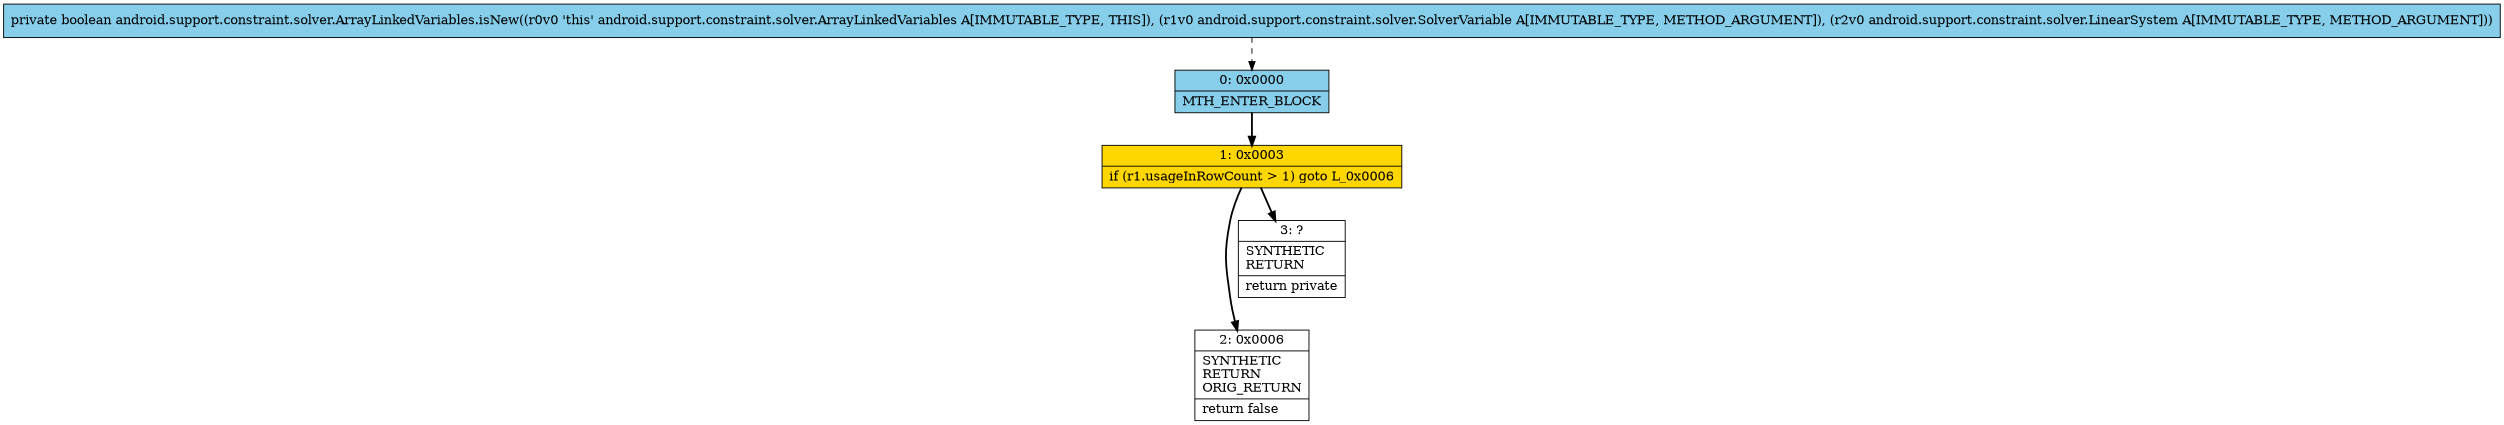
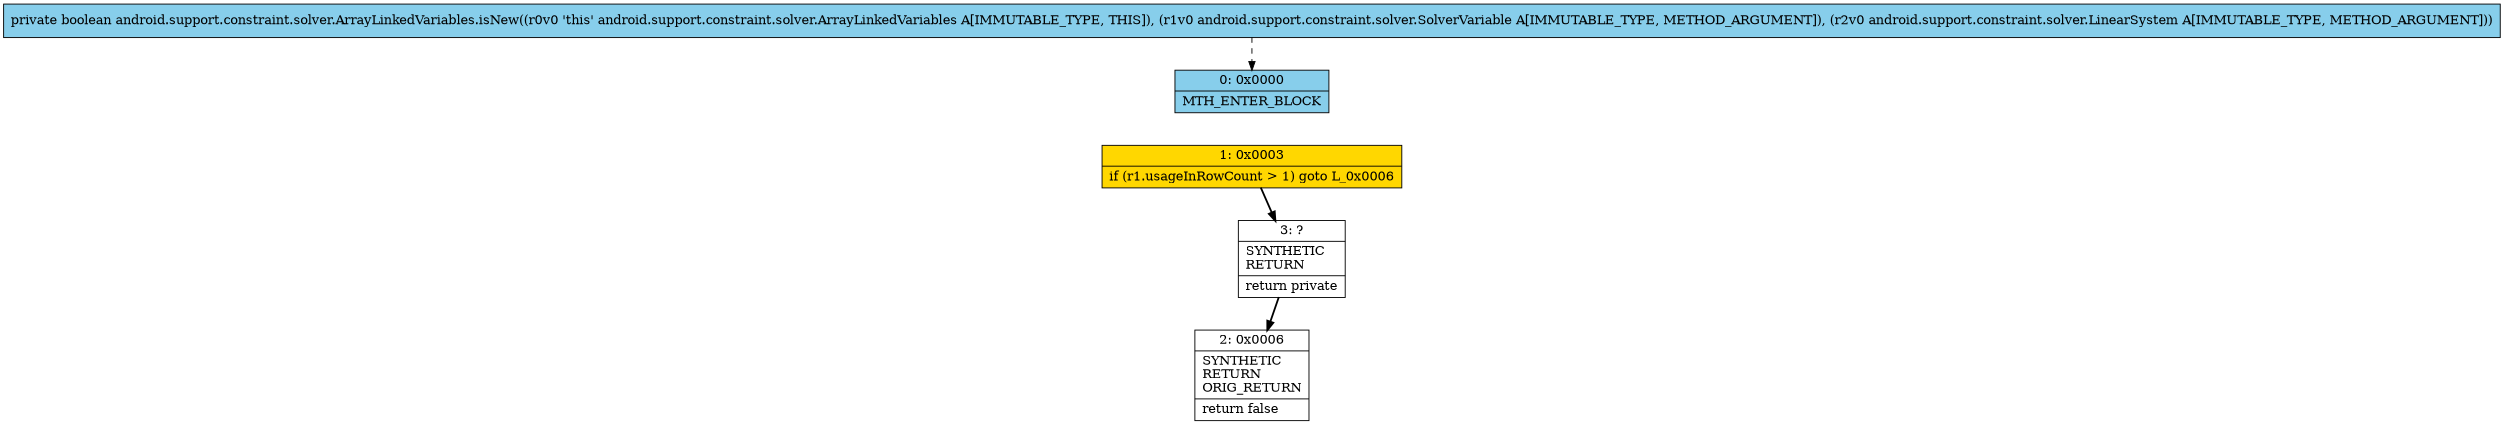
(1252, 124) -> none
(1226, 254) -> (1275, 309)
